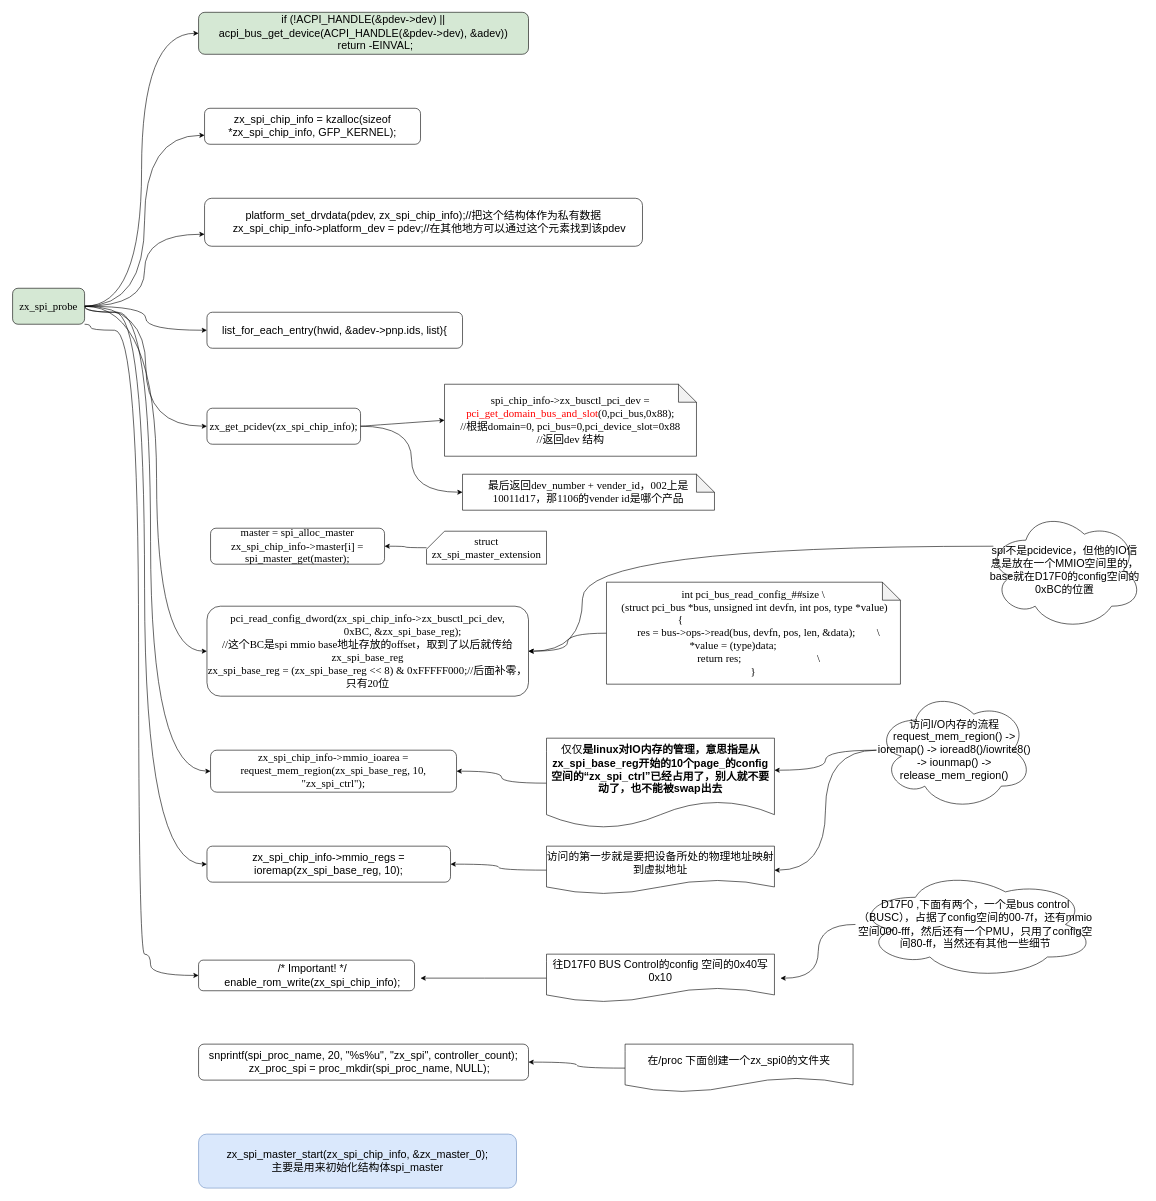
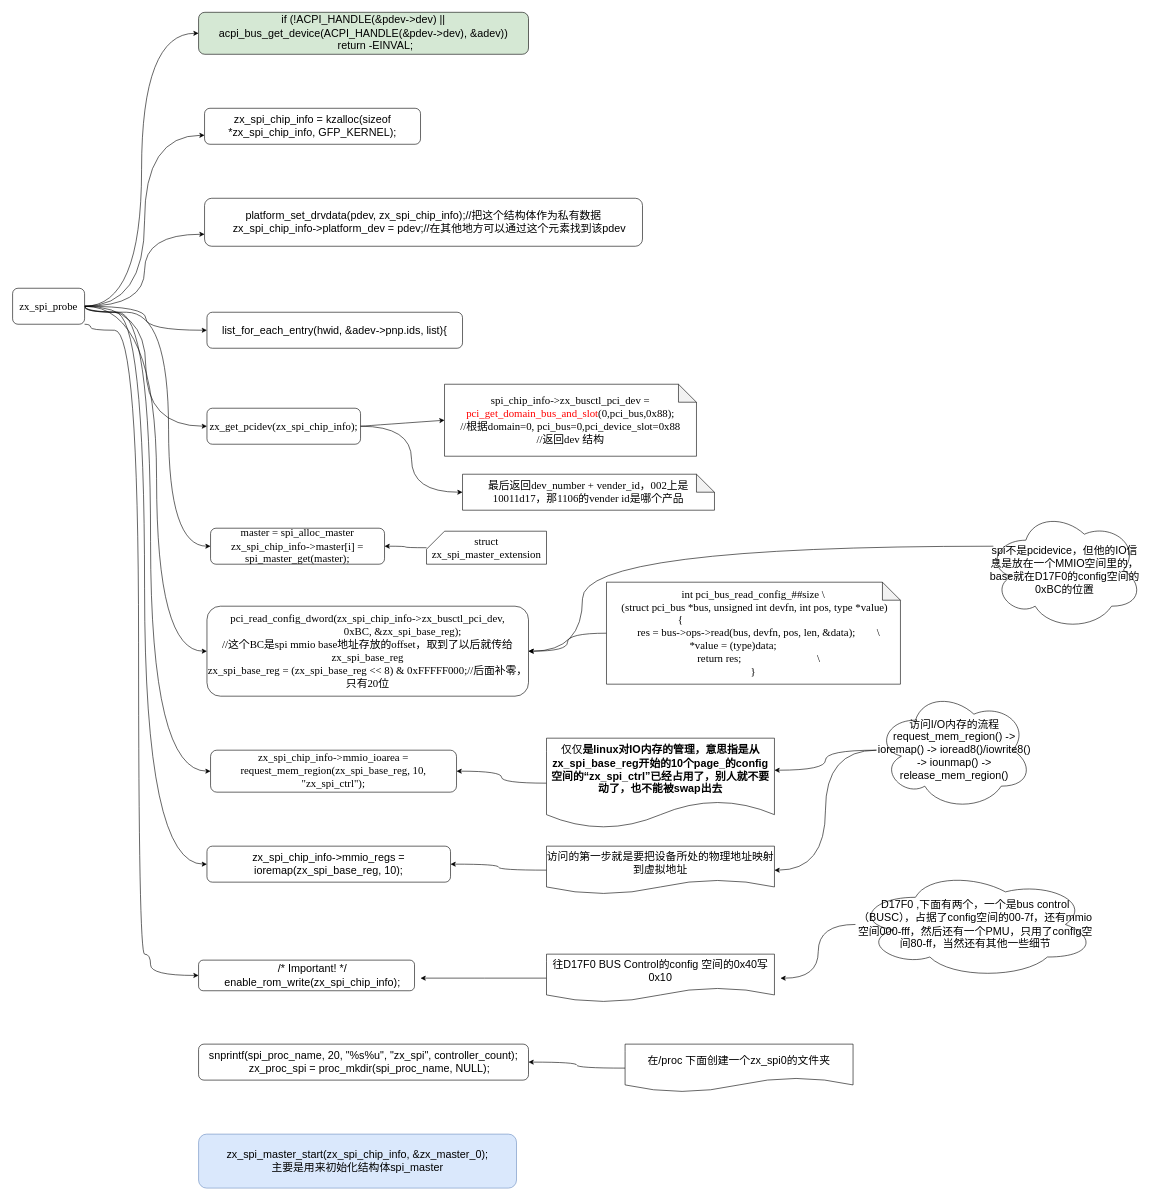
(48, 306) -> (48, 306)
none -> (176, 509)
